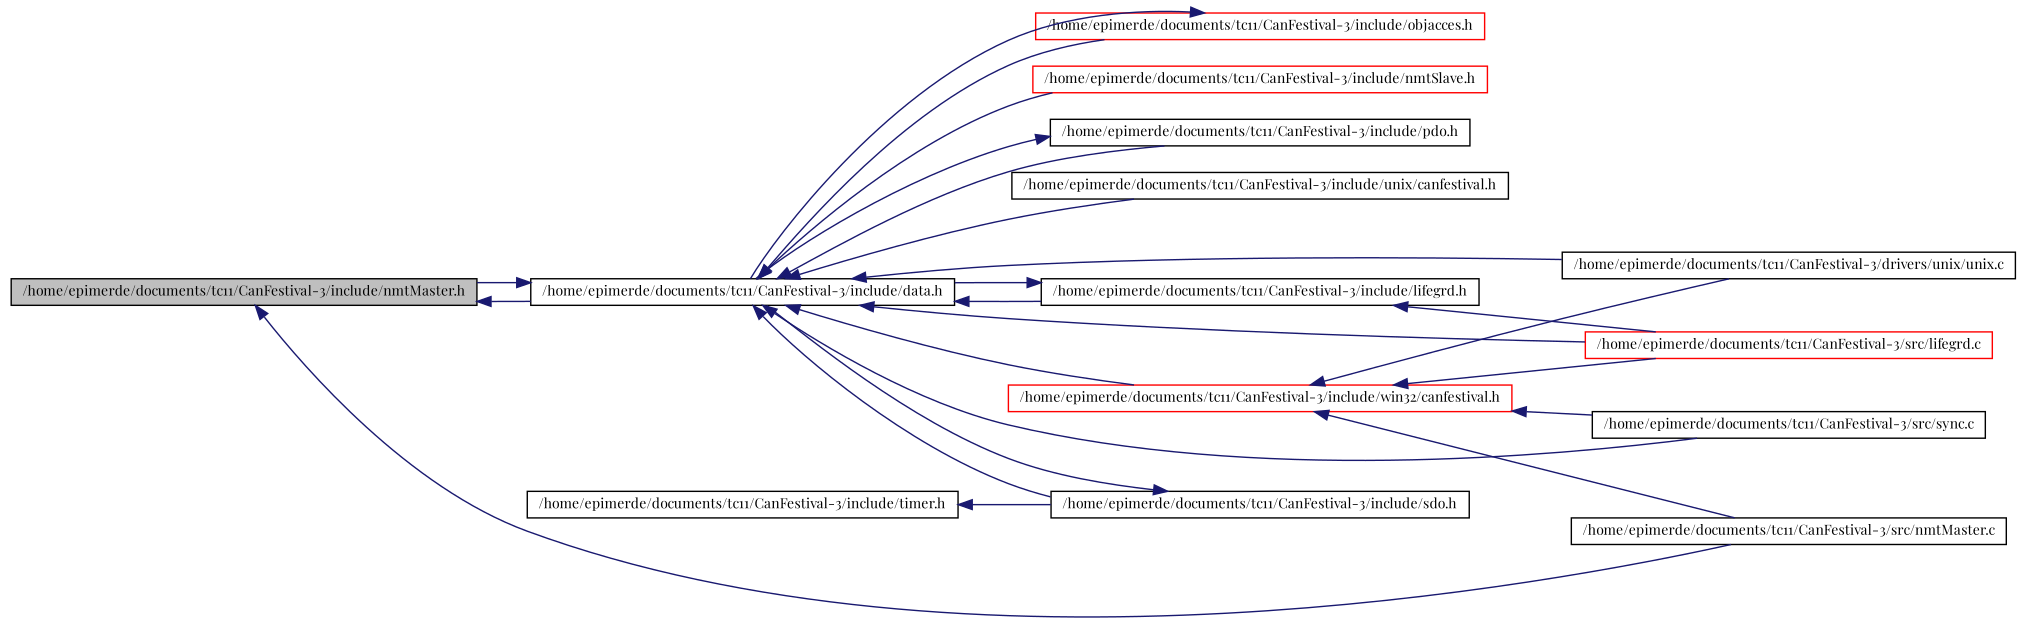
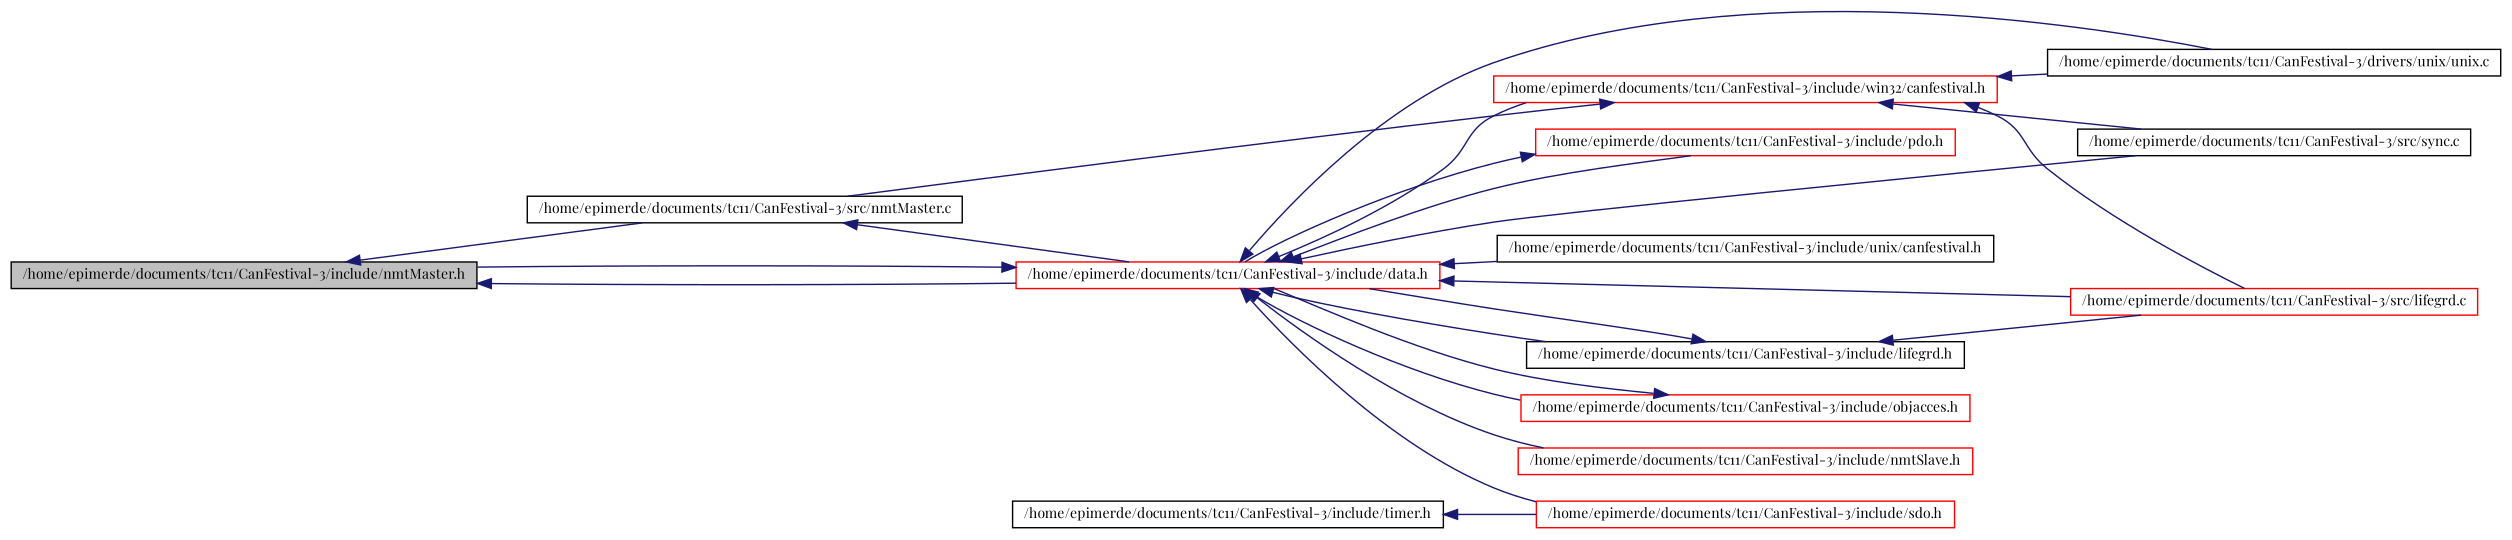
(1260, 133) -> (1745, 142)
(743, 292) -> (1228, 275)
(946, 429) -> (993, 243)
(1260, 505) -> (1745, 514)
